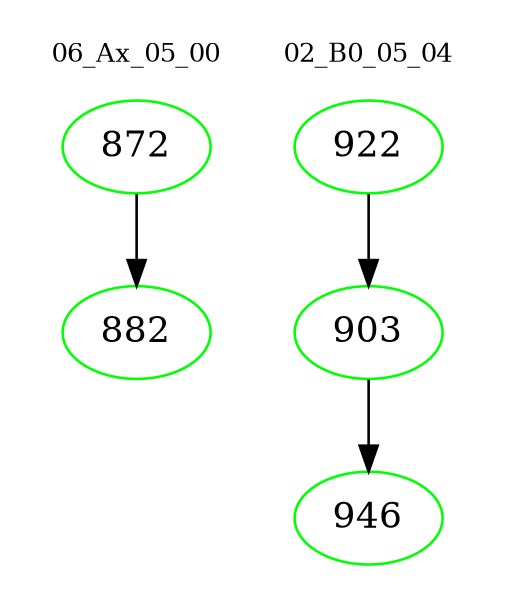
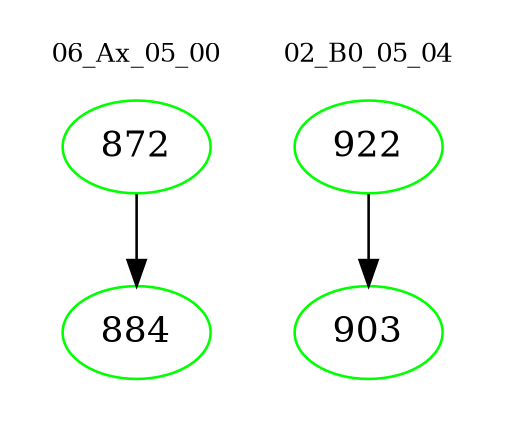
(137, 333) -> (137, 333)
(369, 518) -> none
